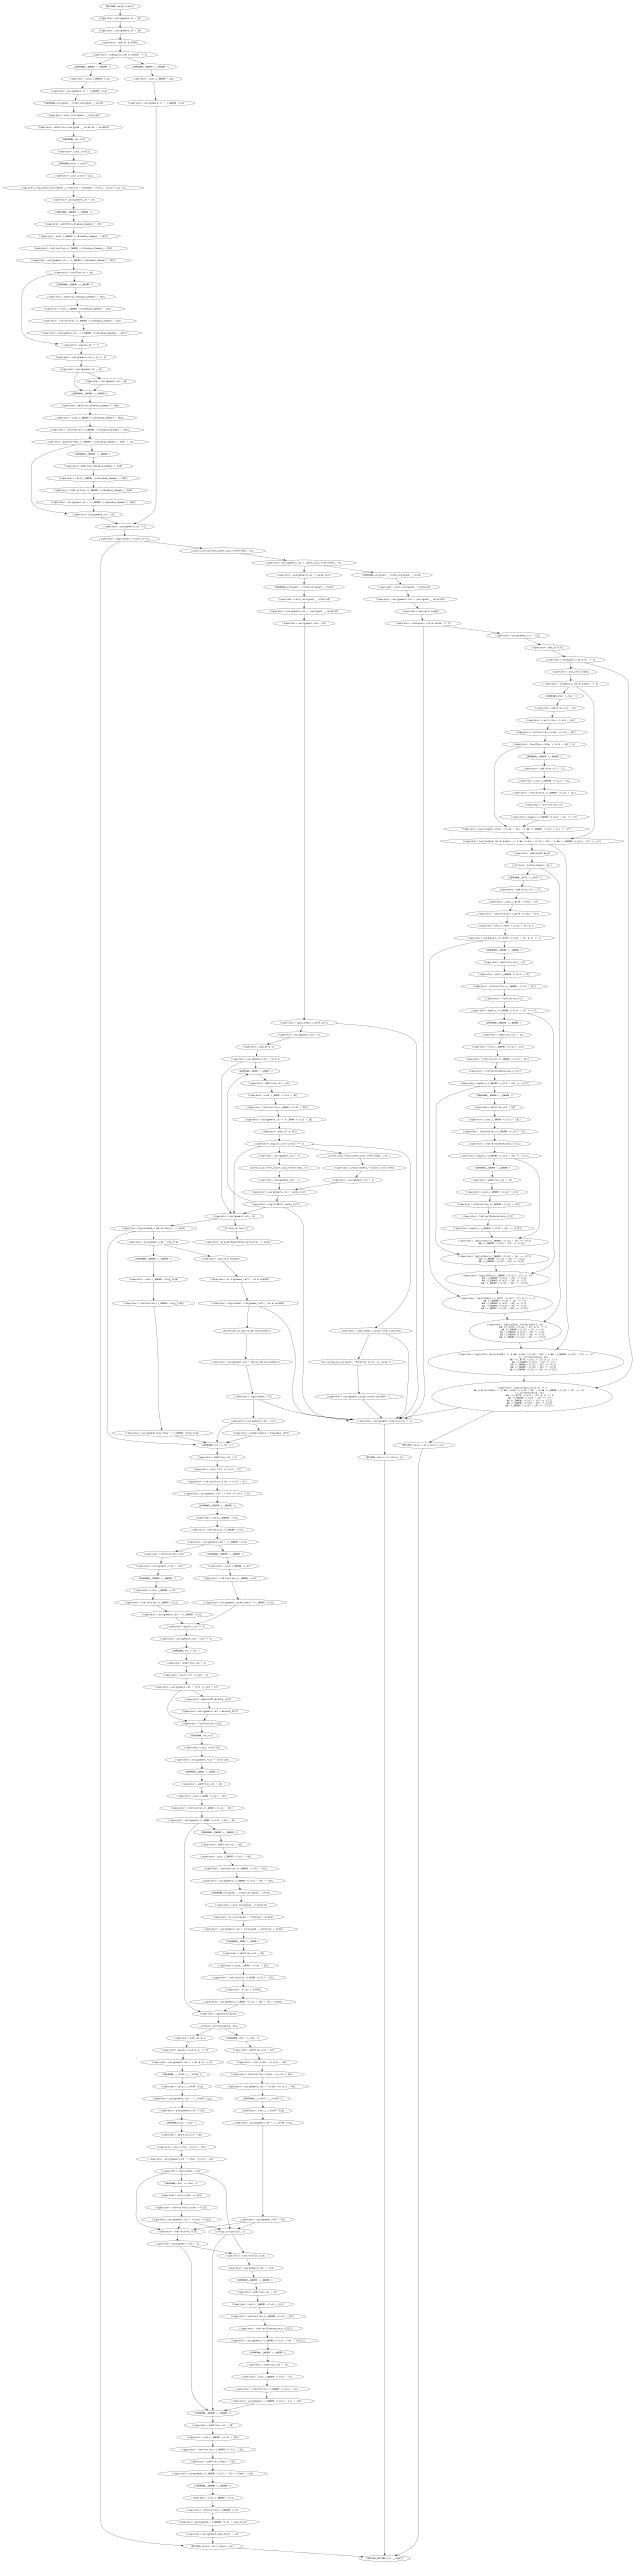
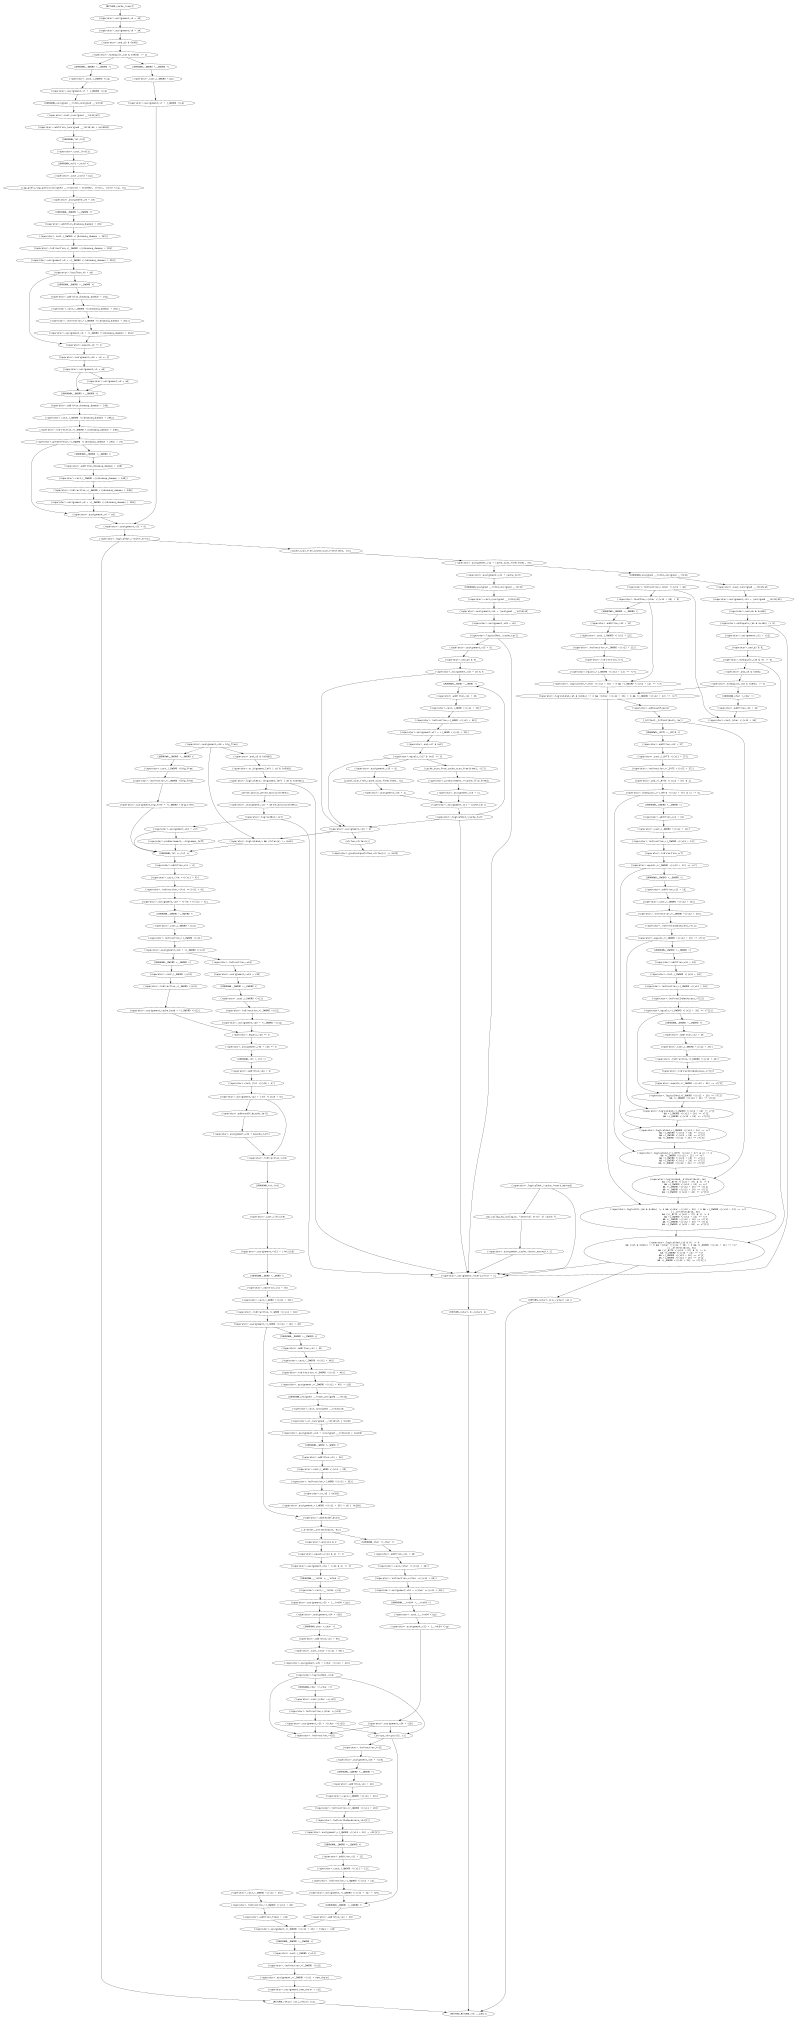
(223, 551) -> (321, 551)
(549, 726) -> (695, 651)
(410, 1199) -> none
(154, 1234) -> (213, 802)
(177, 2244) -> none
(213, 2431) -> (314, 1923)
